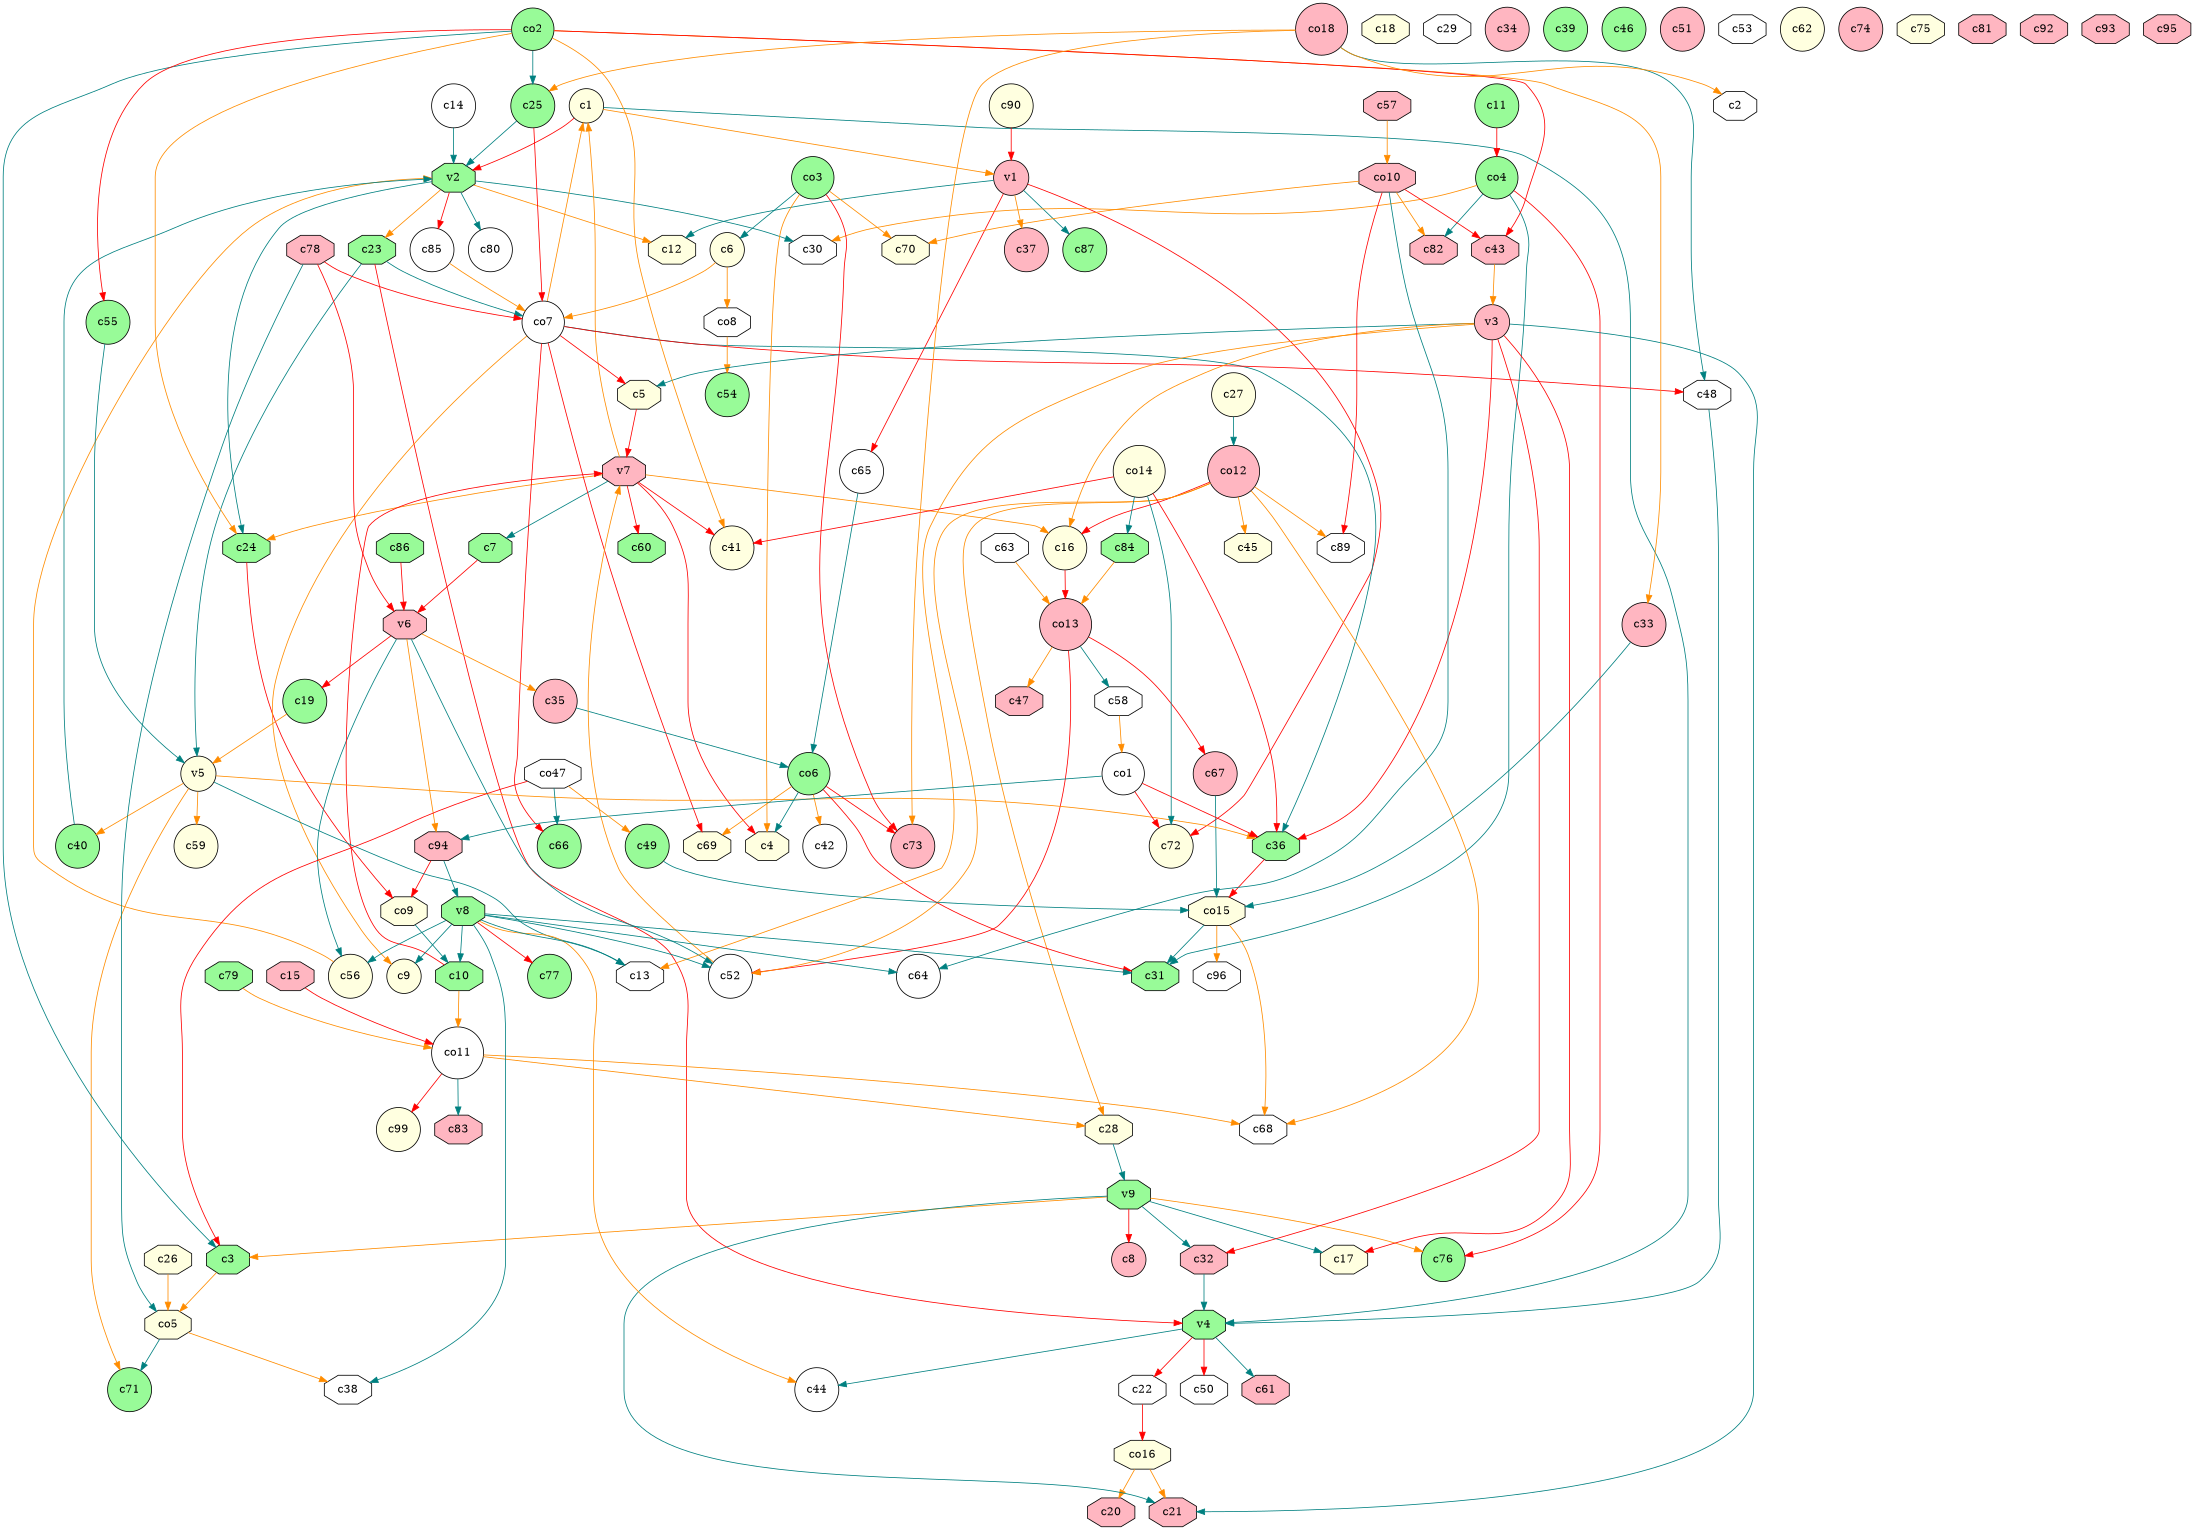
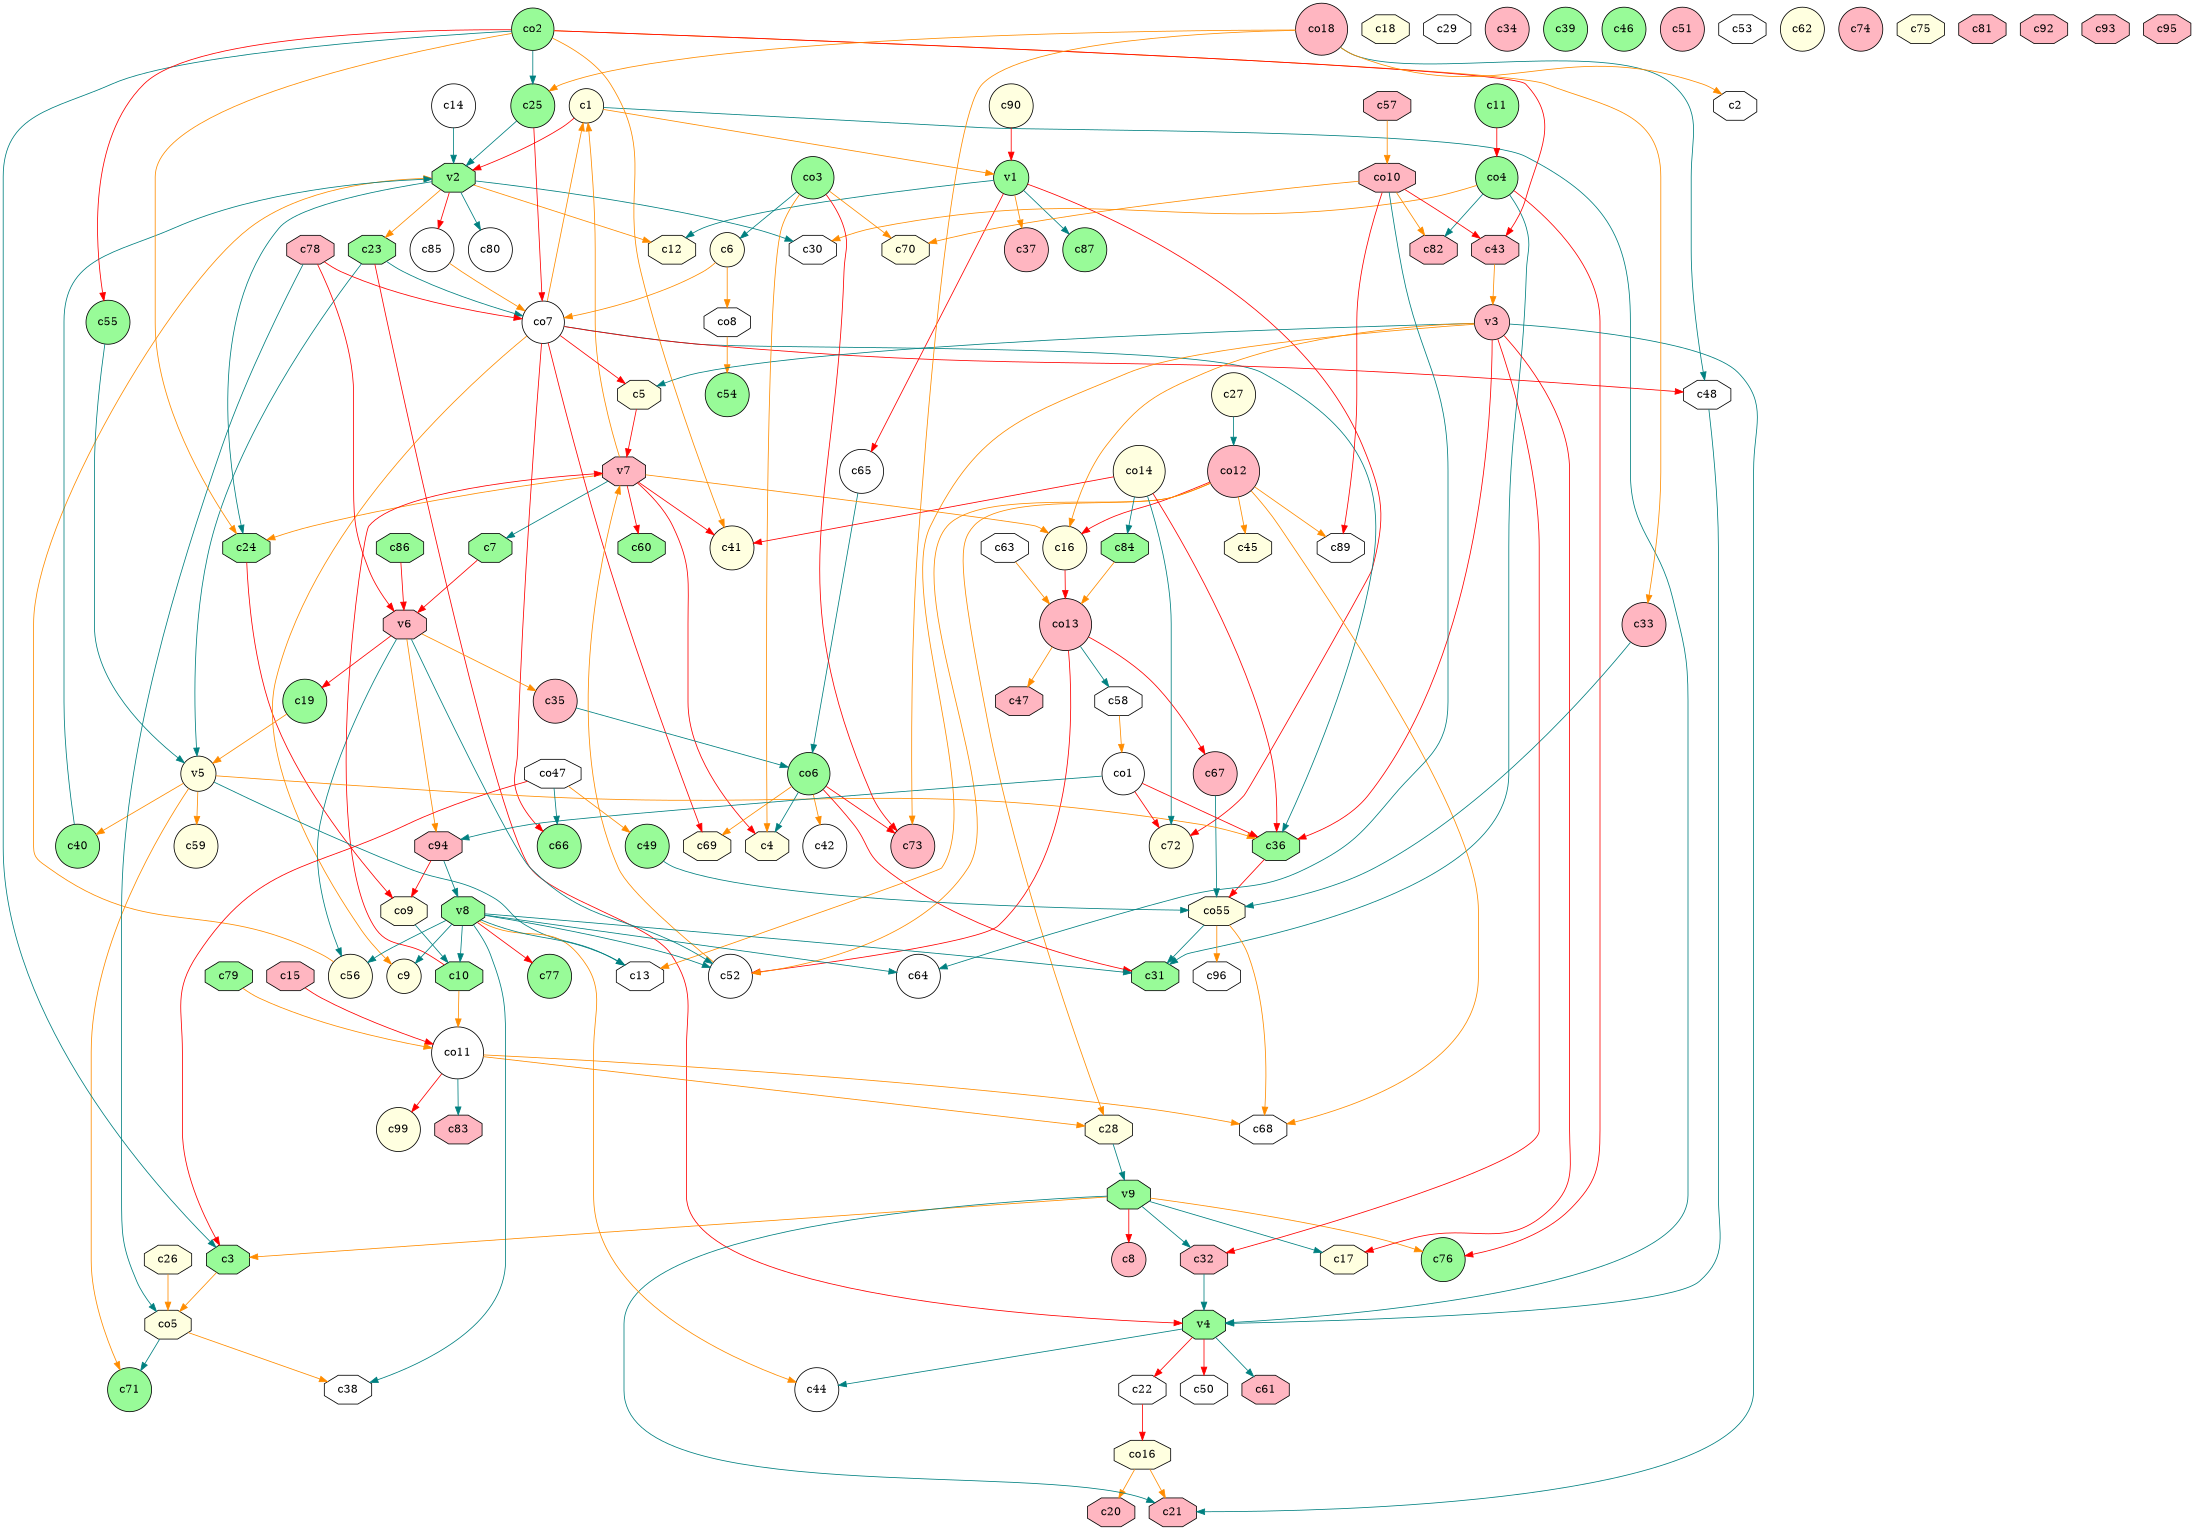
(1011, 178) -> (1011, 178)
(1217, 911) -> (1217, 911)
